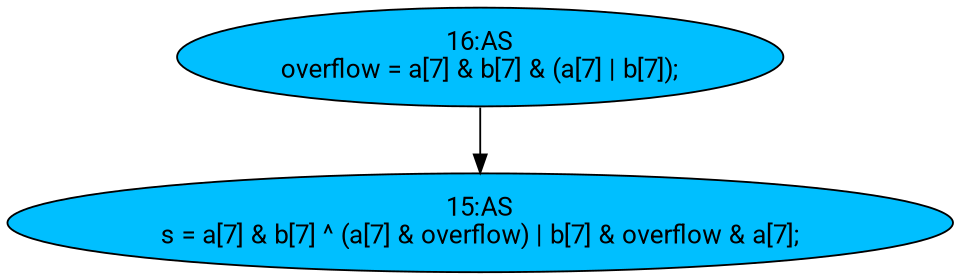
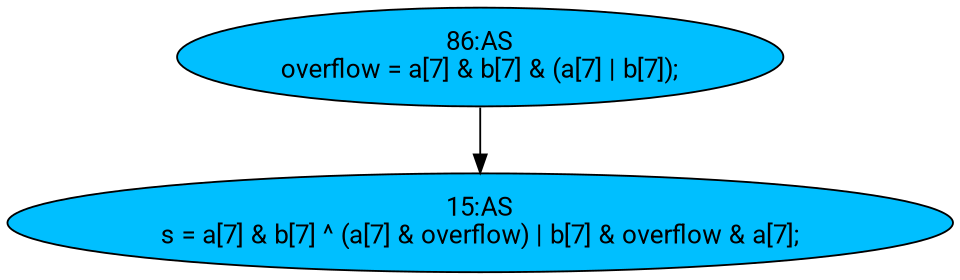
(480, 57) -> (480, 57)
